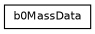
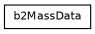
(48, 17) -> (48, 17)
